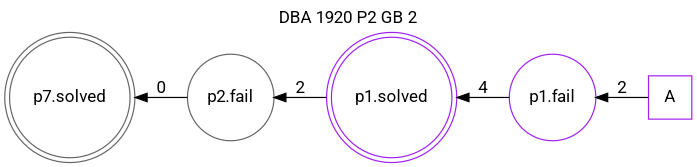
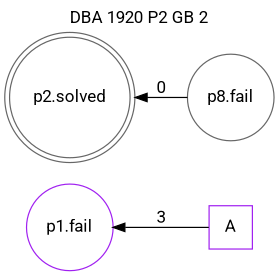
(622, 88) -> (161, 218)
(70, 97) -> (70, 97)
(231, 97) -> (231, 97)
(392, 97) -> none
